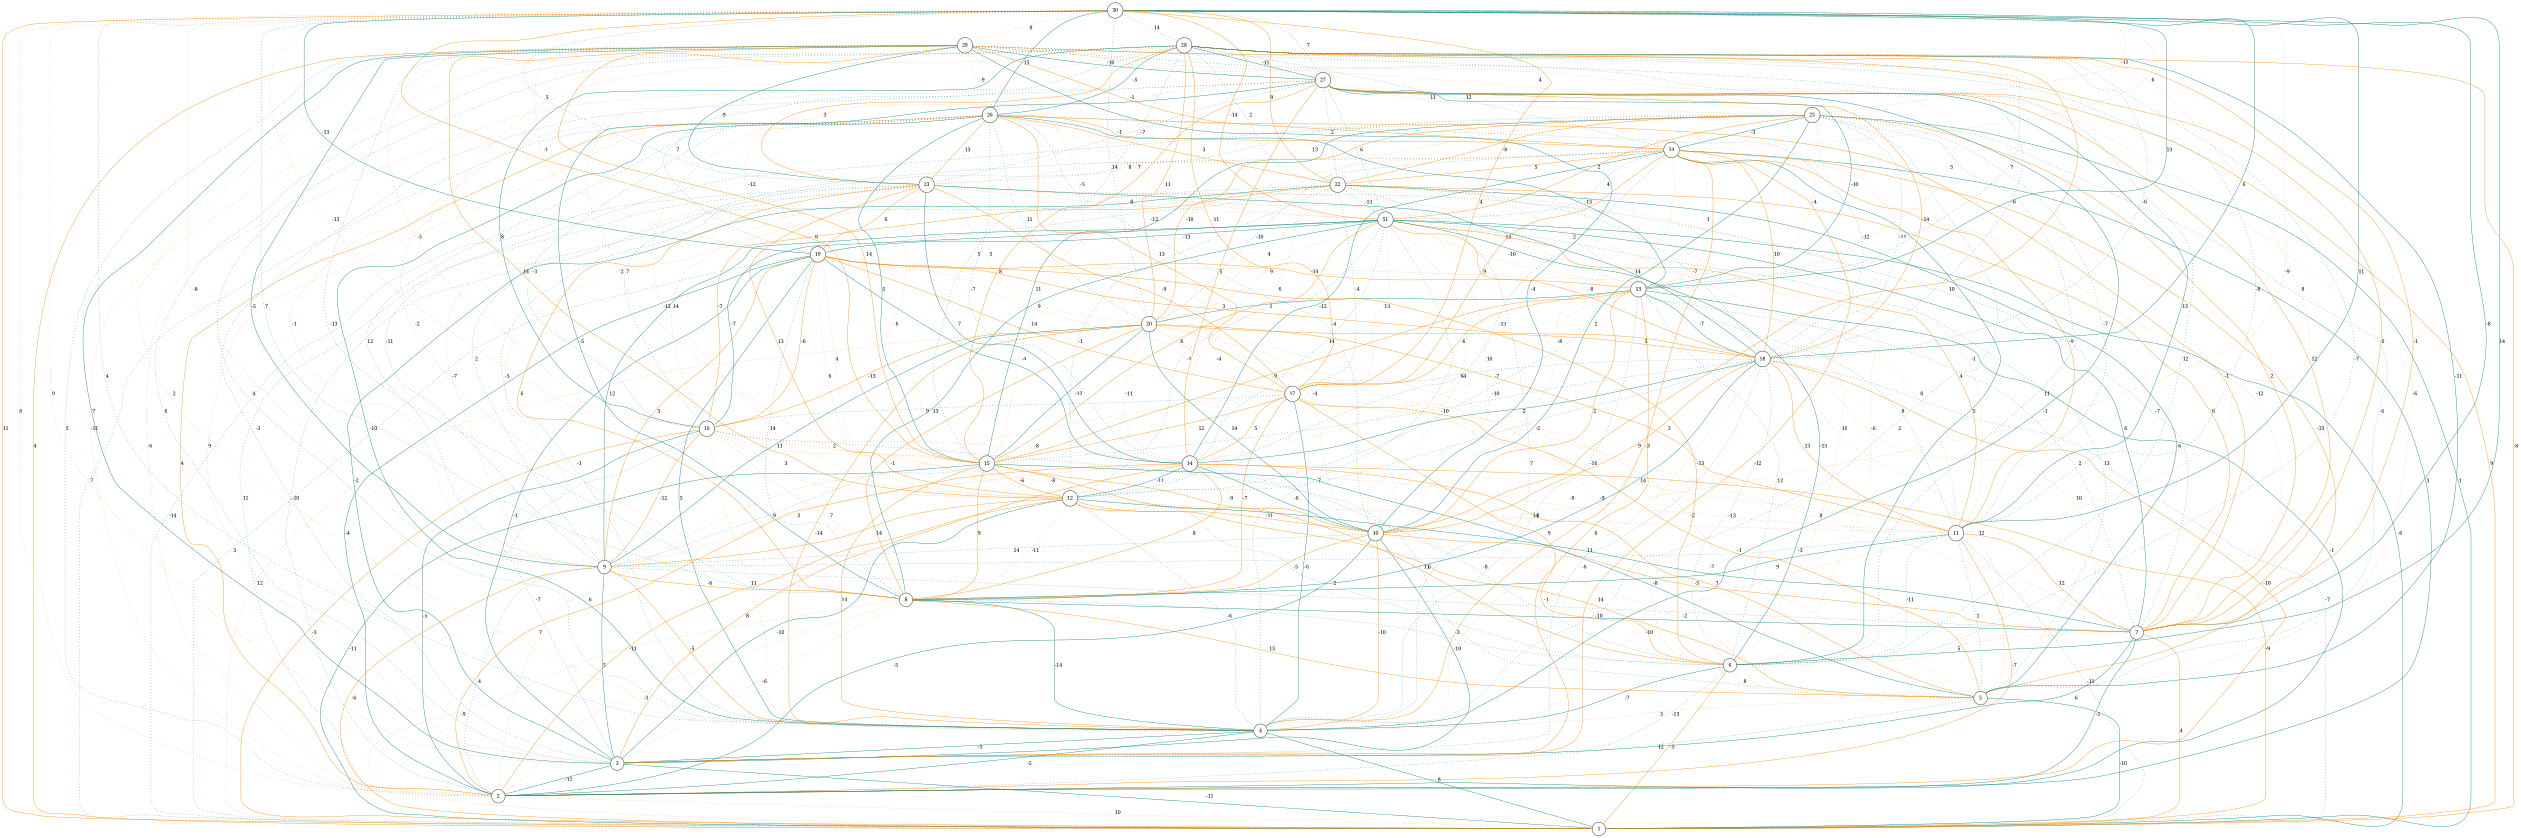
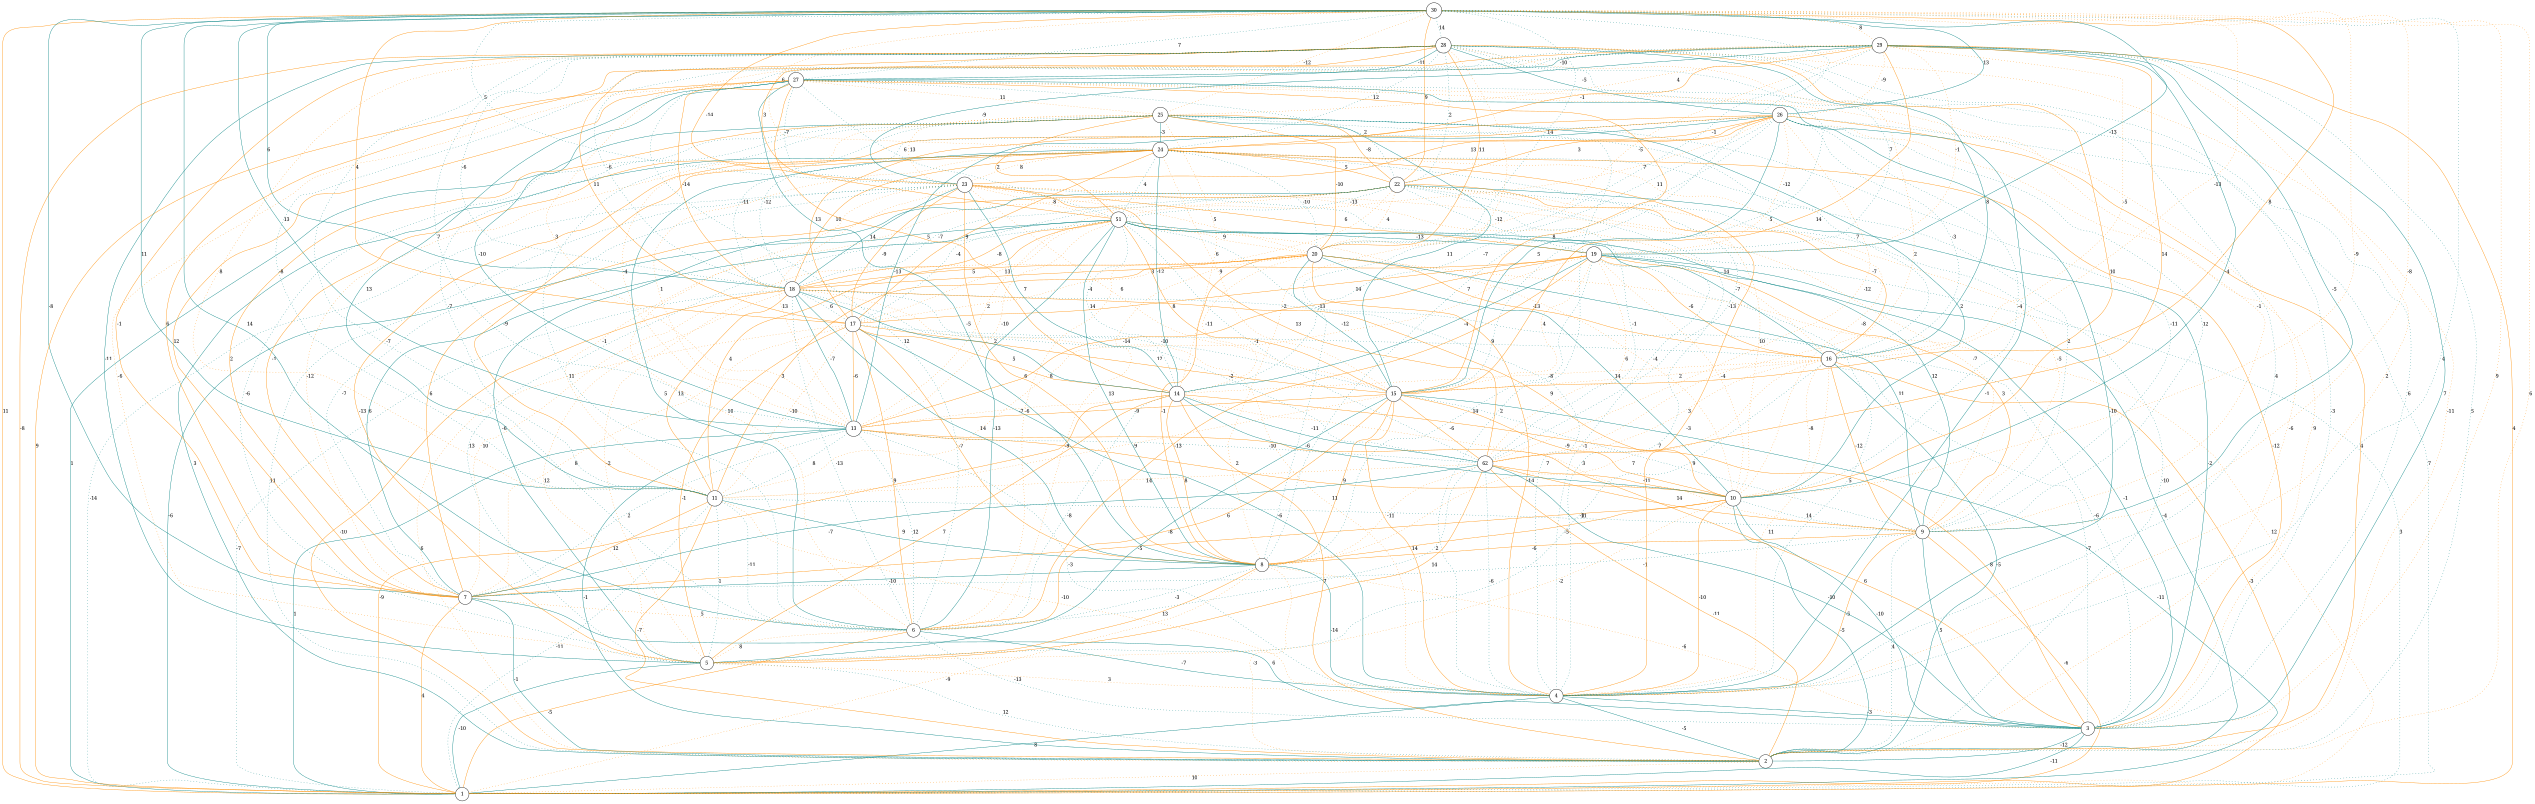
(1393, 299) -> (390, 529)
(2321, 429) -> (362, 411)
(1070, 498) -> (1485, 464)
(763, 700) -> (1862, 454)
